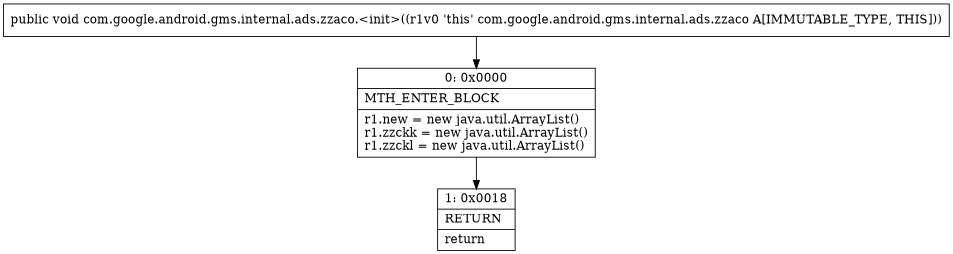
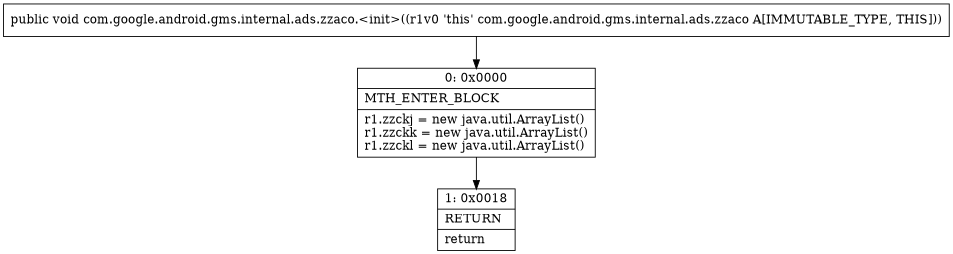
(472, 120) -> (475, 120)
